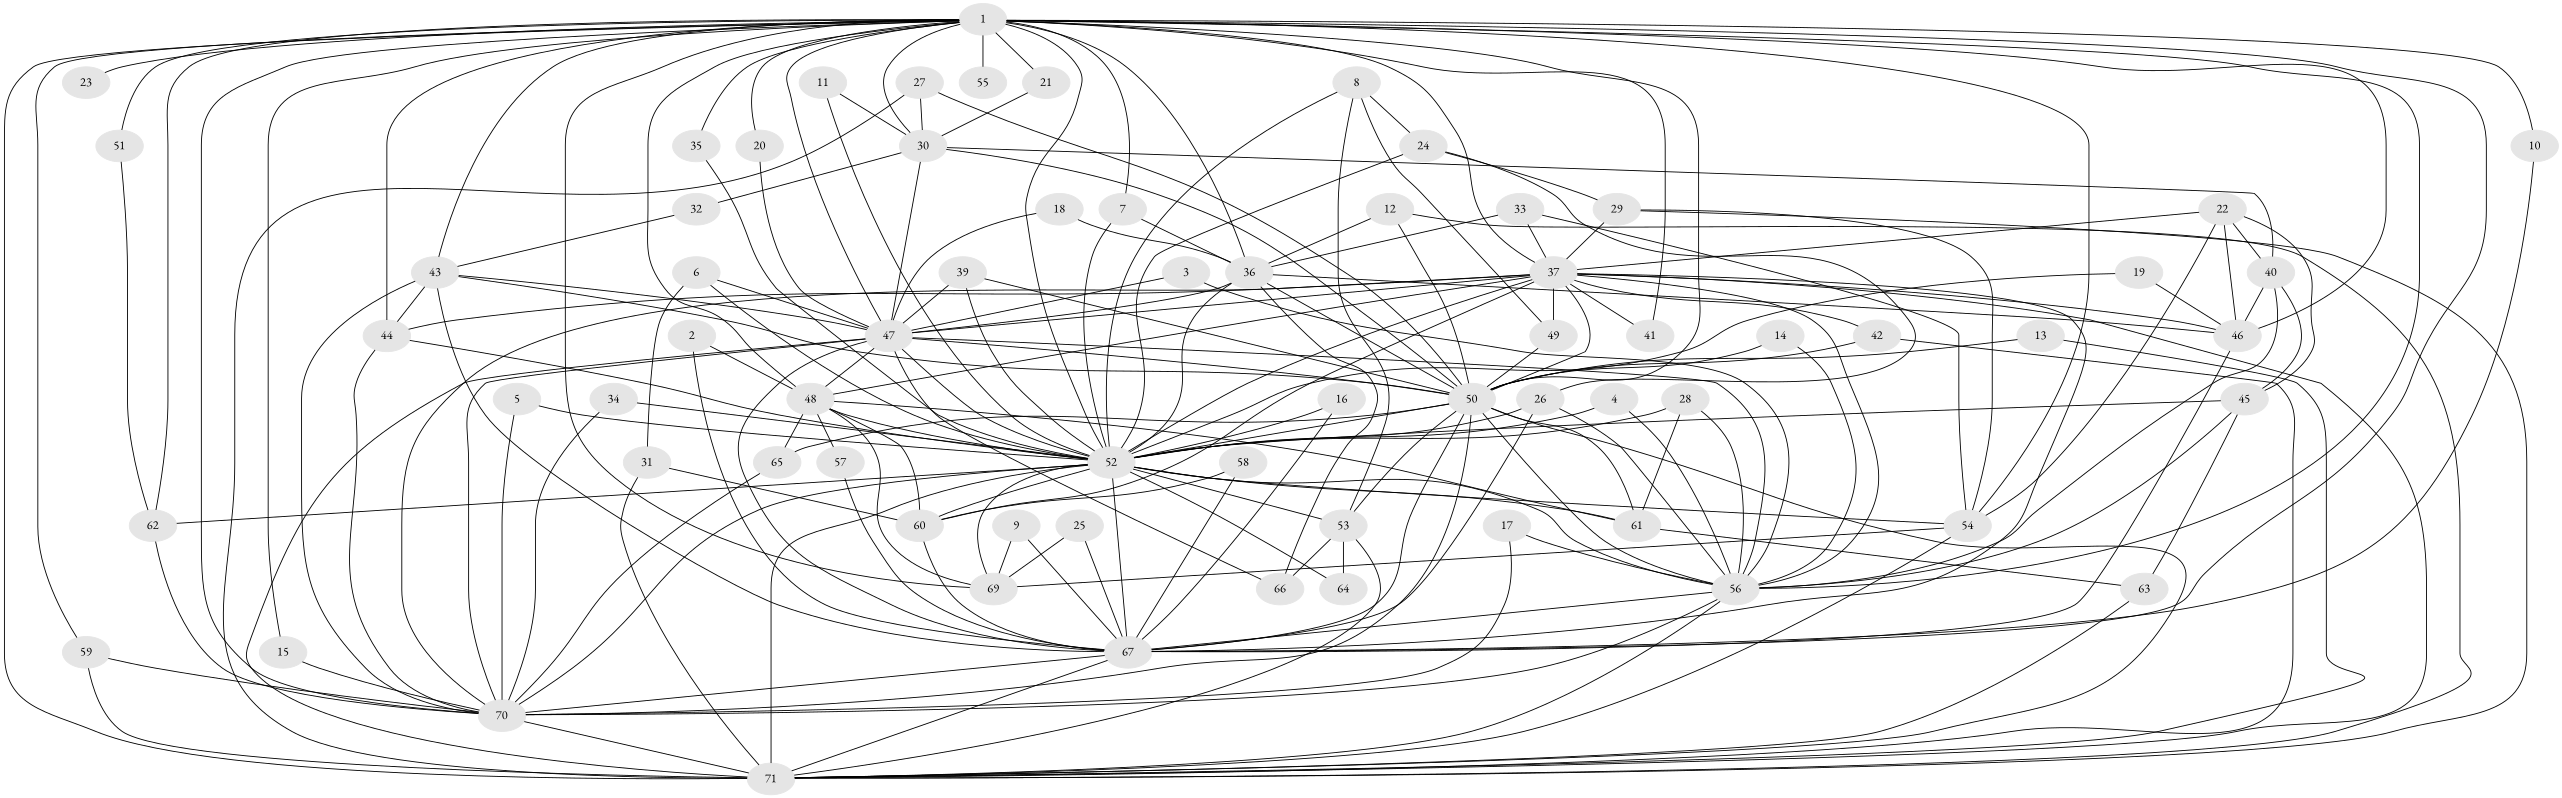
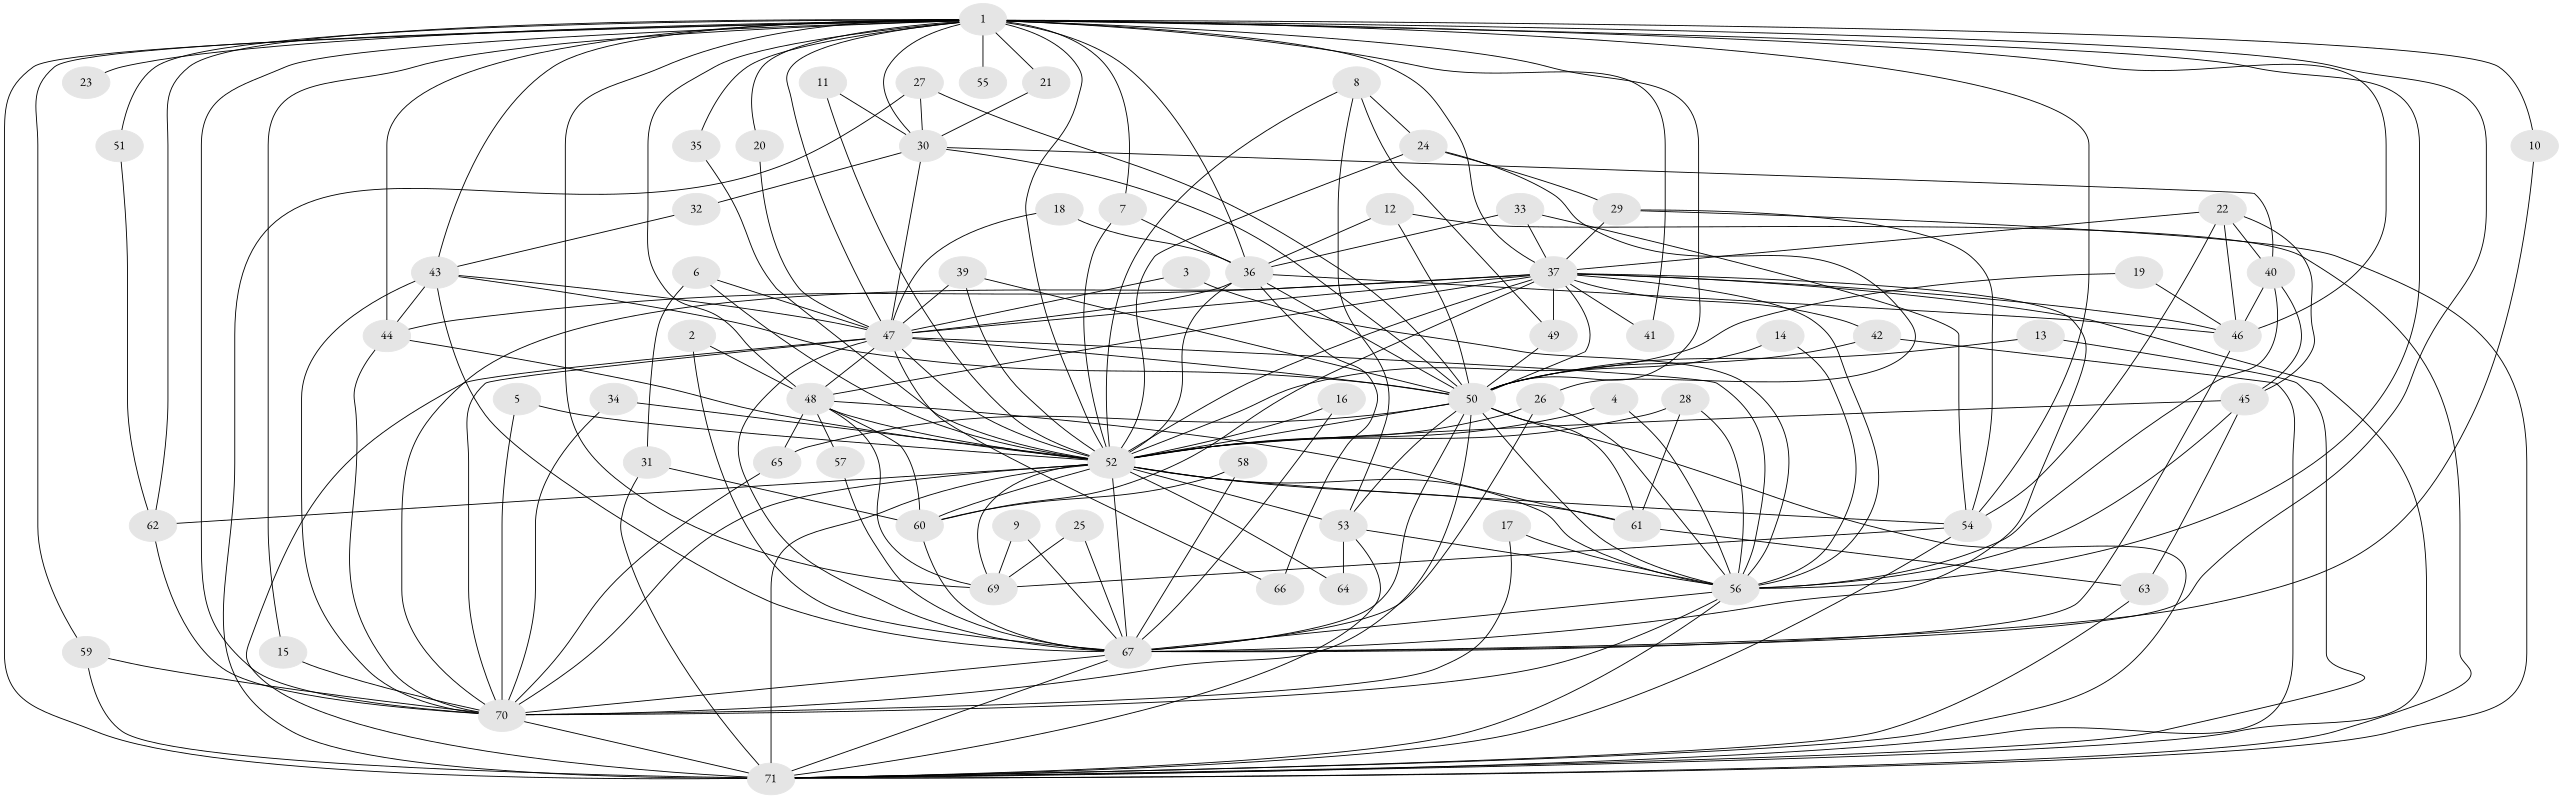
(1312, 557) -> (1548, 559)
